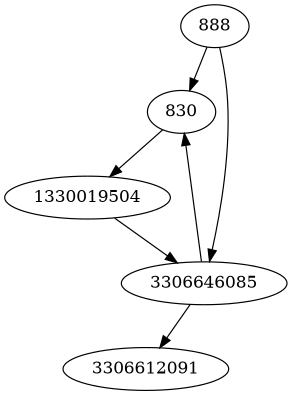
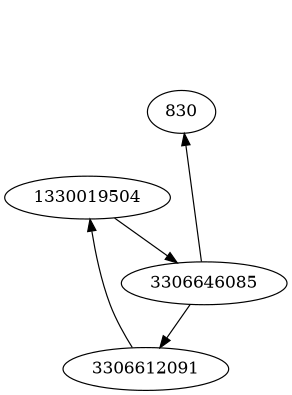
(215, 26) -> none
(141, 149) -> (106, 292)
